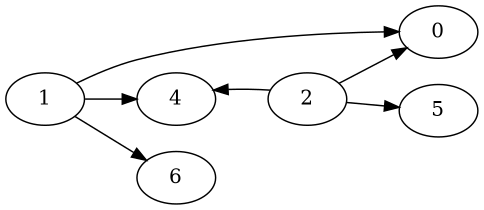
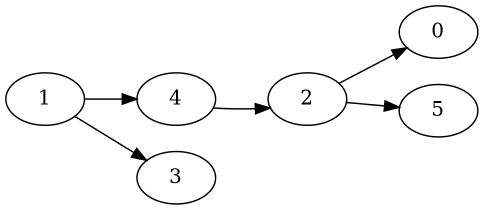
(228, 43) -> none
(249, 89) -> (234, 109)
(176, 178) -> (176, 178)
